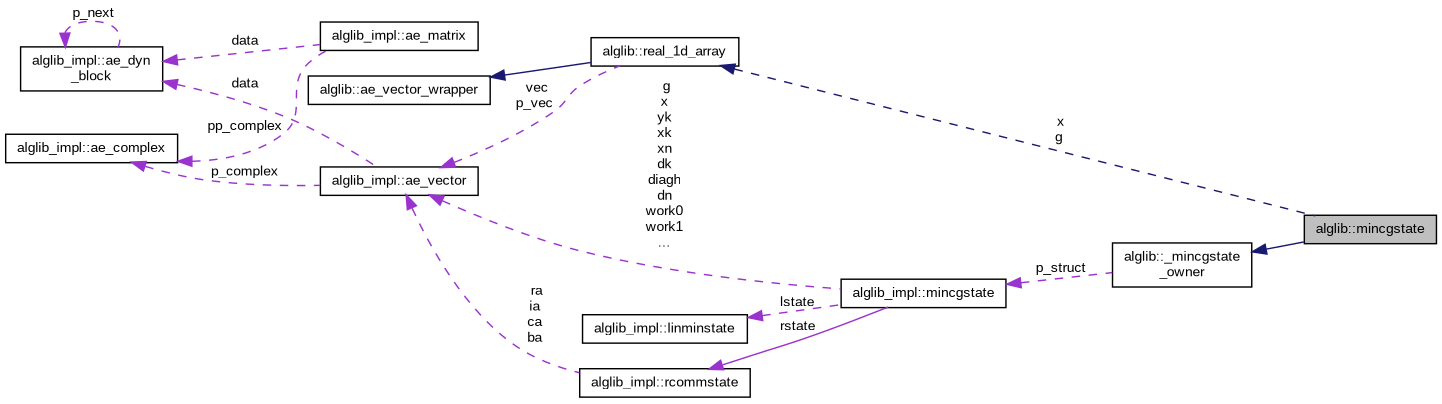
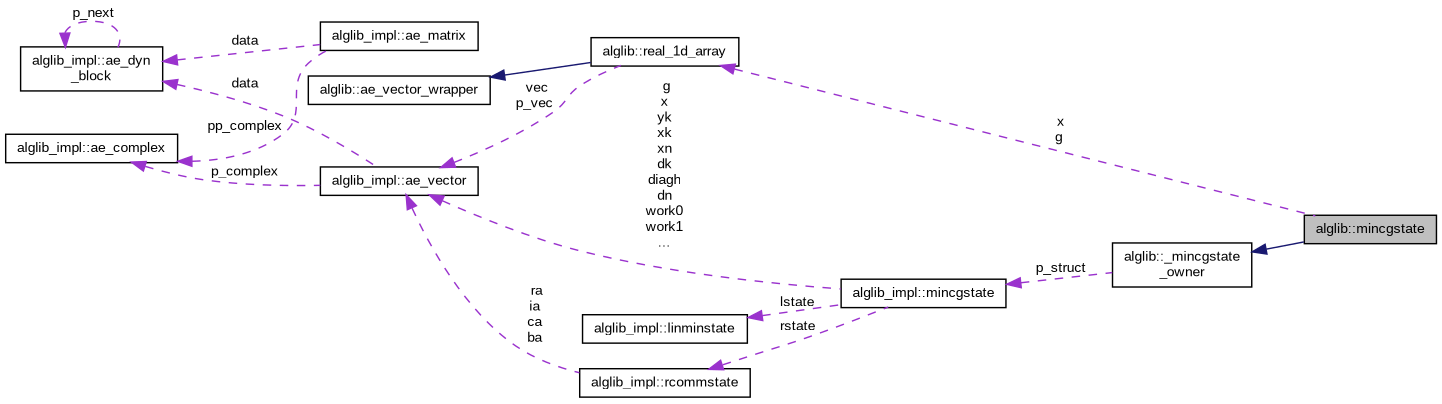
(1025, 142) -> (1025, 142)
(806, 338) -> (806, 338)
